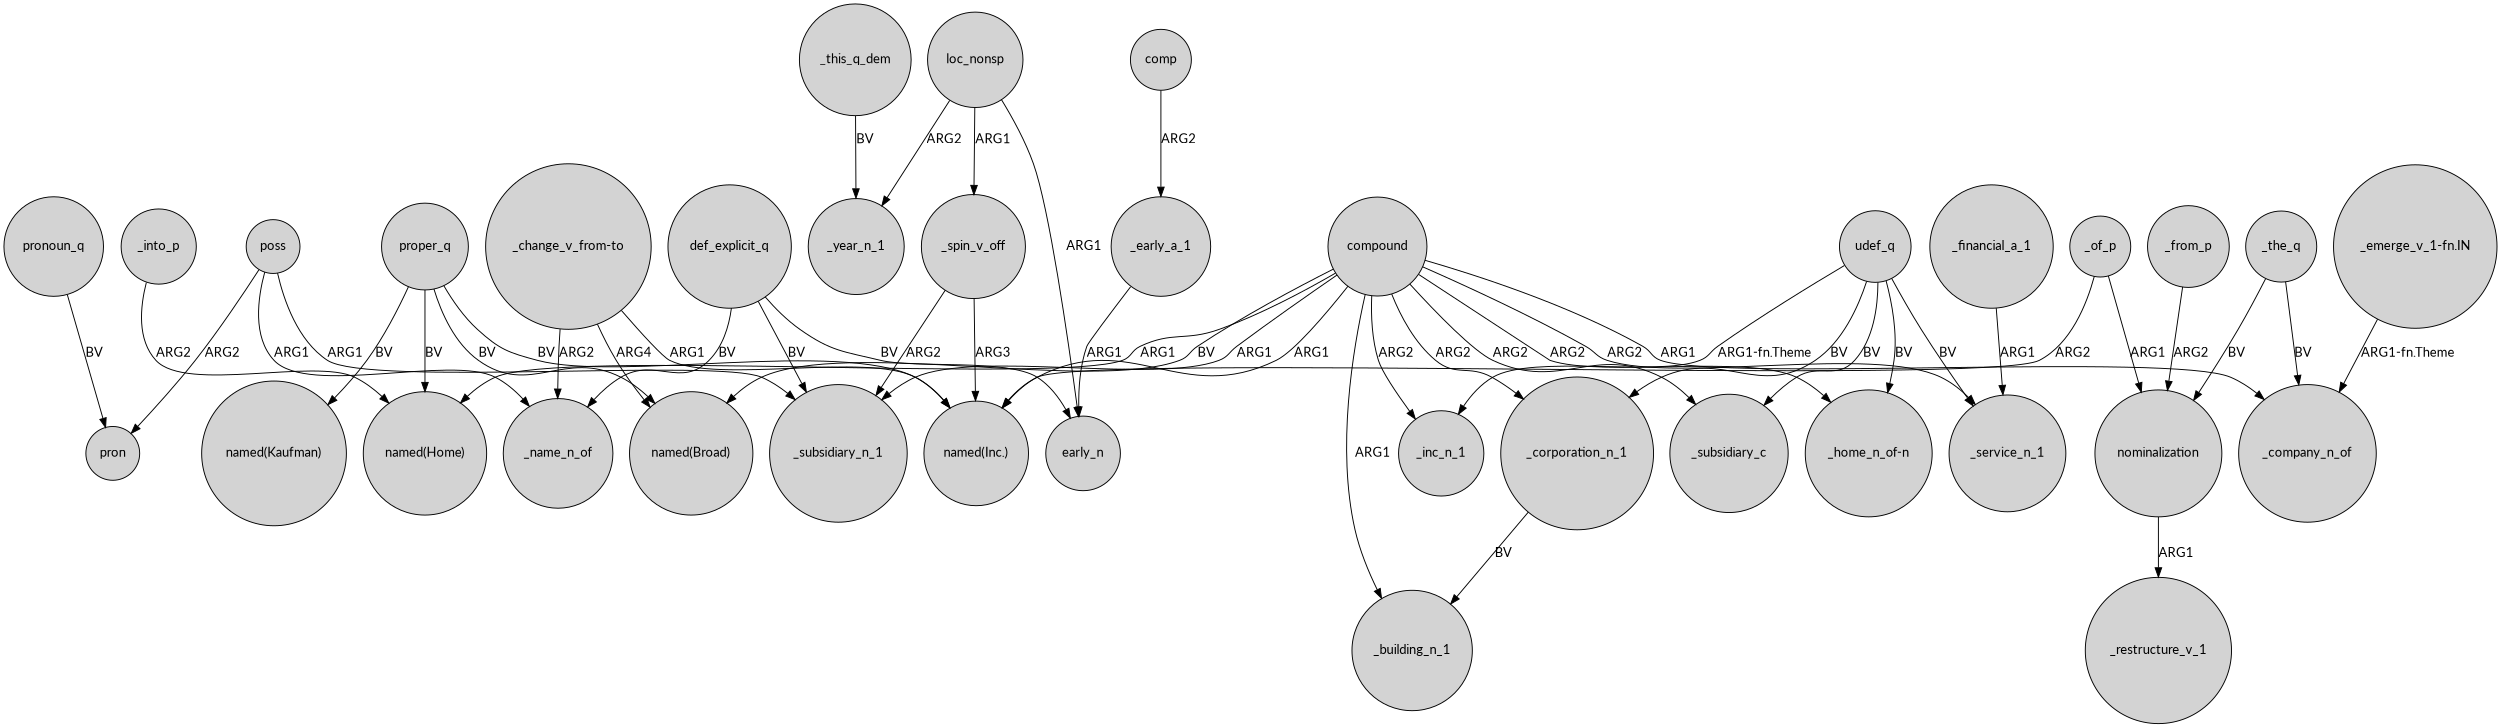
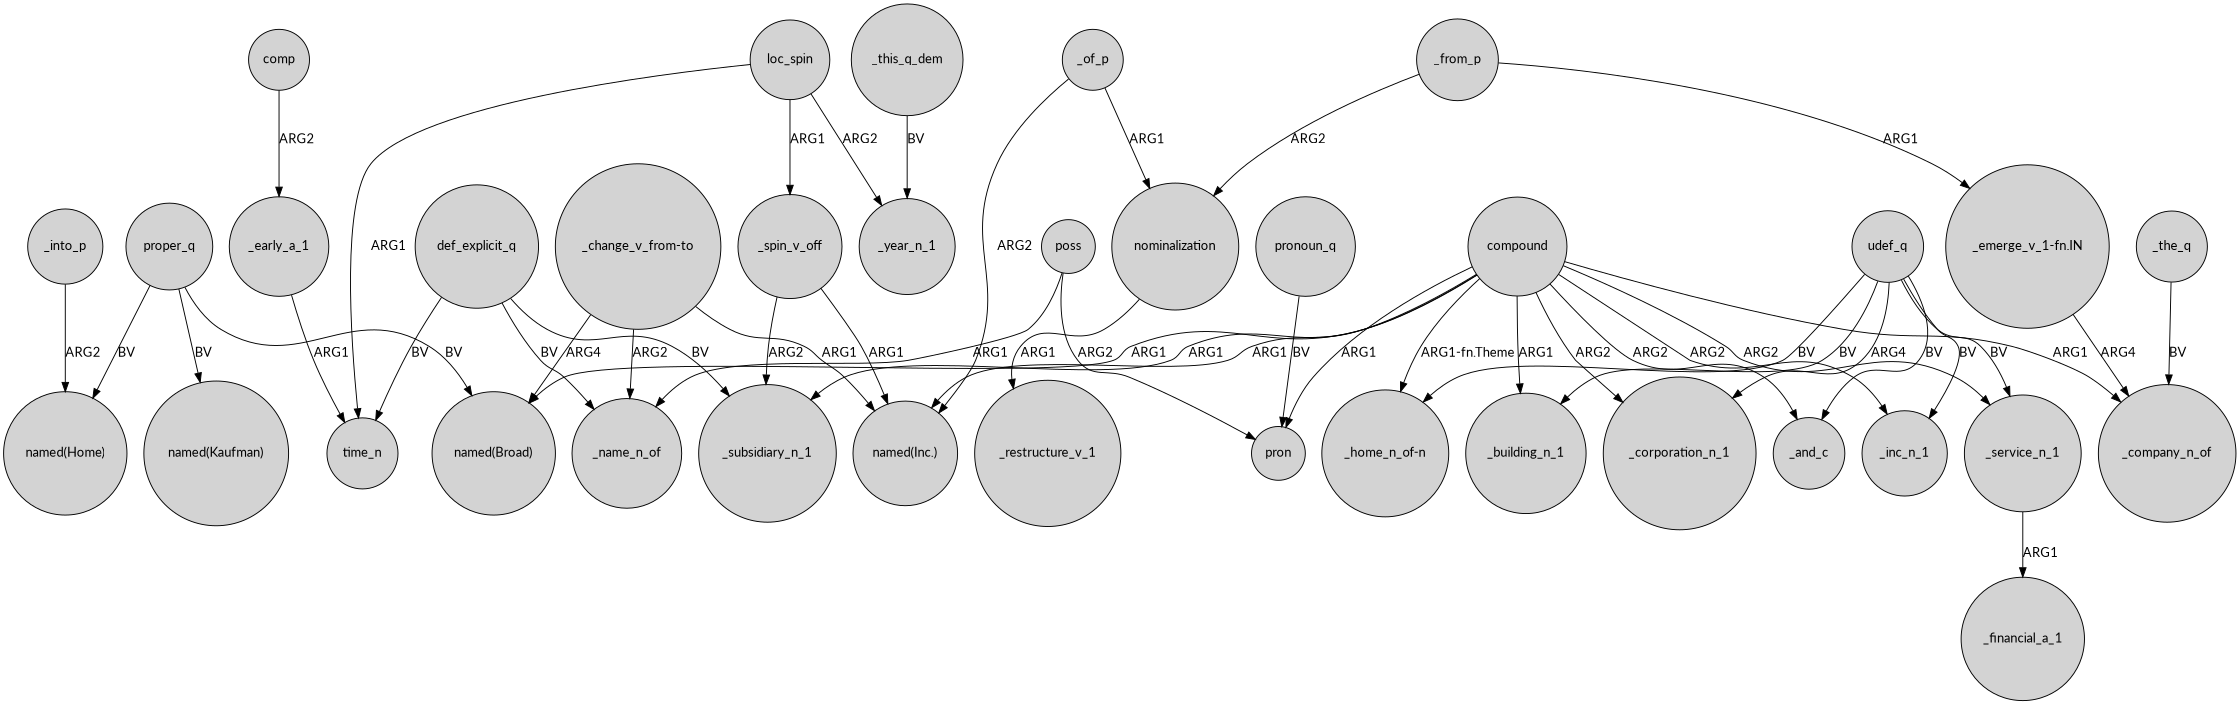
(975, 60) -> (790, 60)
none -> (1737, 98)
(2234, 336) -> none
(1999, 347) -> (2023, 540)
(993, 353) -> (887, 353)
(1206, 353) -> (1149, 353)
(1568, 353) -> (1468, 353)
(1765, 353) -> (1968, 353)
(1839, 353) -> (1889, 353)
(2408, 353) -> (2118, 353)
(1130, 355) -> (1353, 339)
(549, 362) -> none
(508, 372) -> none
(1083, 453) -> (362, 453)
(1729, 453) -> (1809, 453)
(1493, 554) -> (1828, 356)
